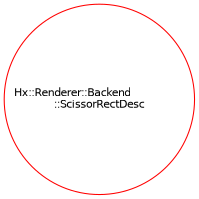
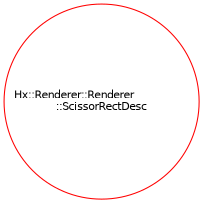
(99, 99) -> (102, 102)
